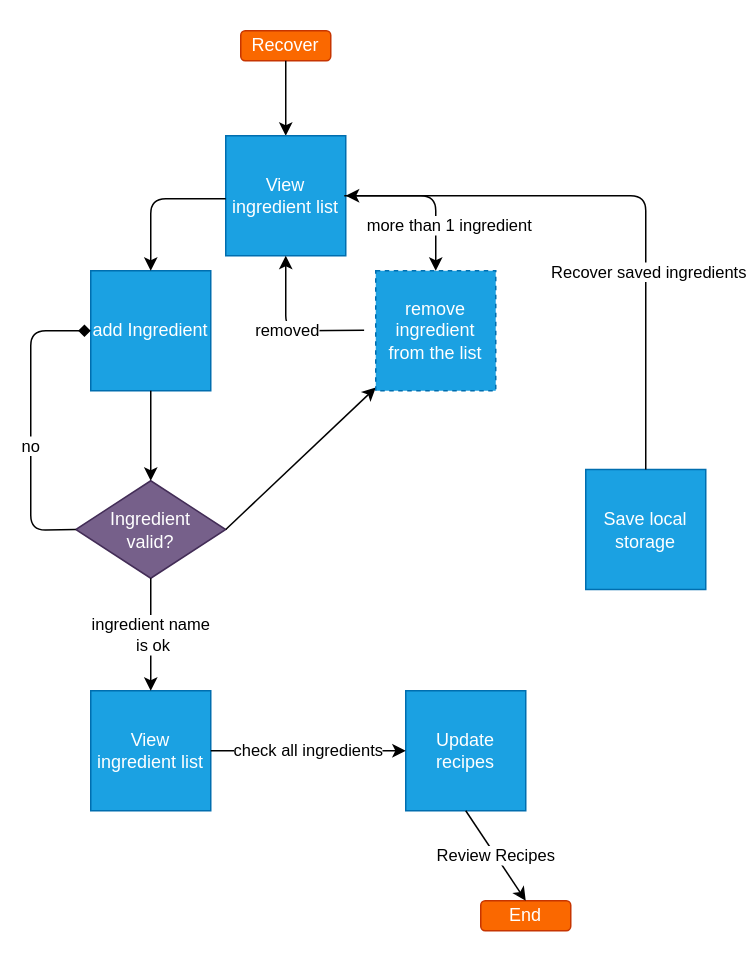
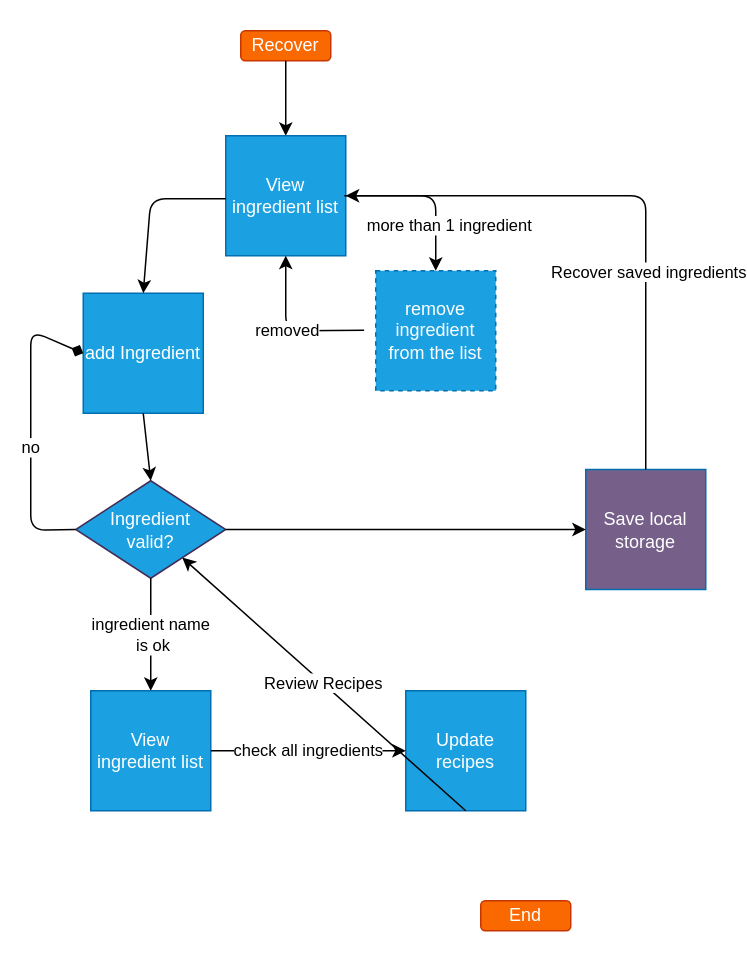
(151, 331) -> (143, 353)
(297, 462) -> (401, 530)
(151, 530) -> (151, 530)
(646, 530) -> (646, 530)
(492, 850) -> (328, 687)
